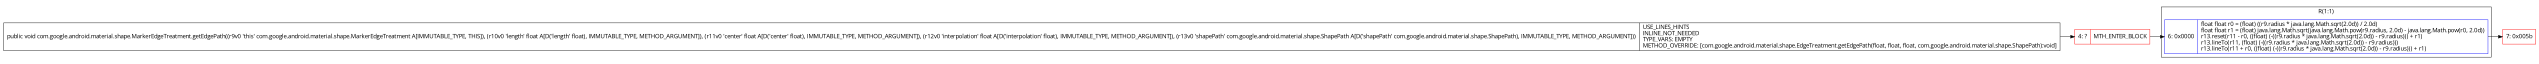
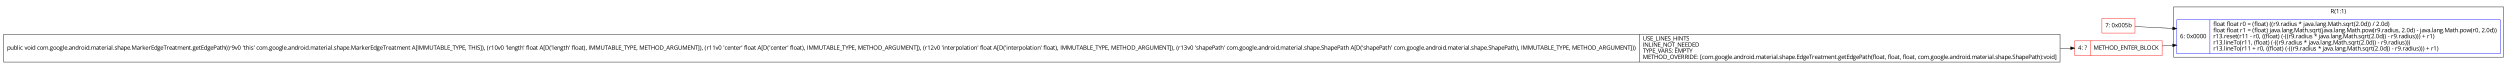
(2120, 37) -> (2126, 48)
(2494, 37) -> (2154, 27)
